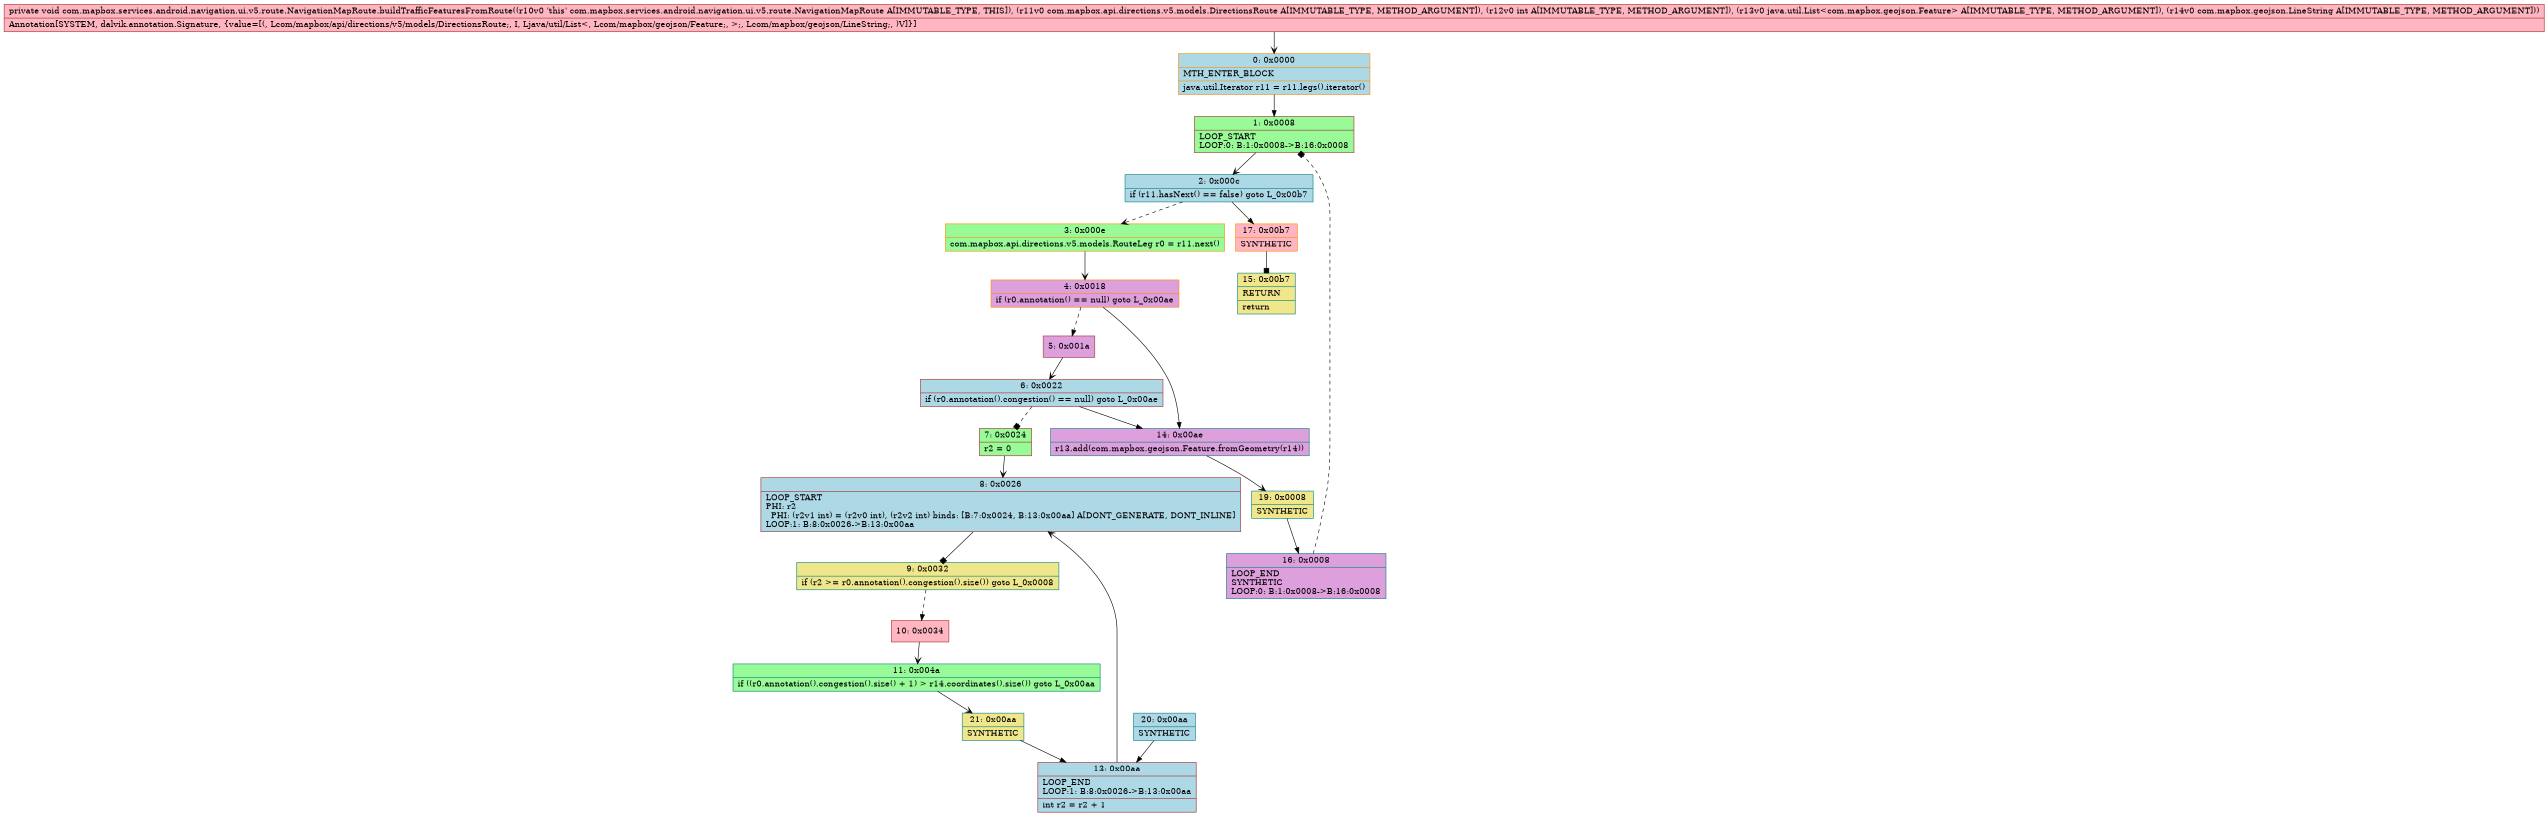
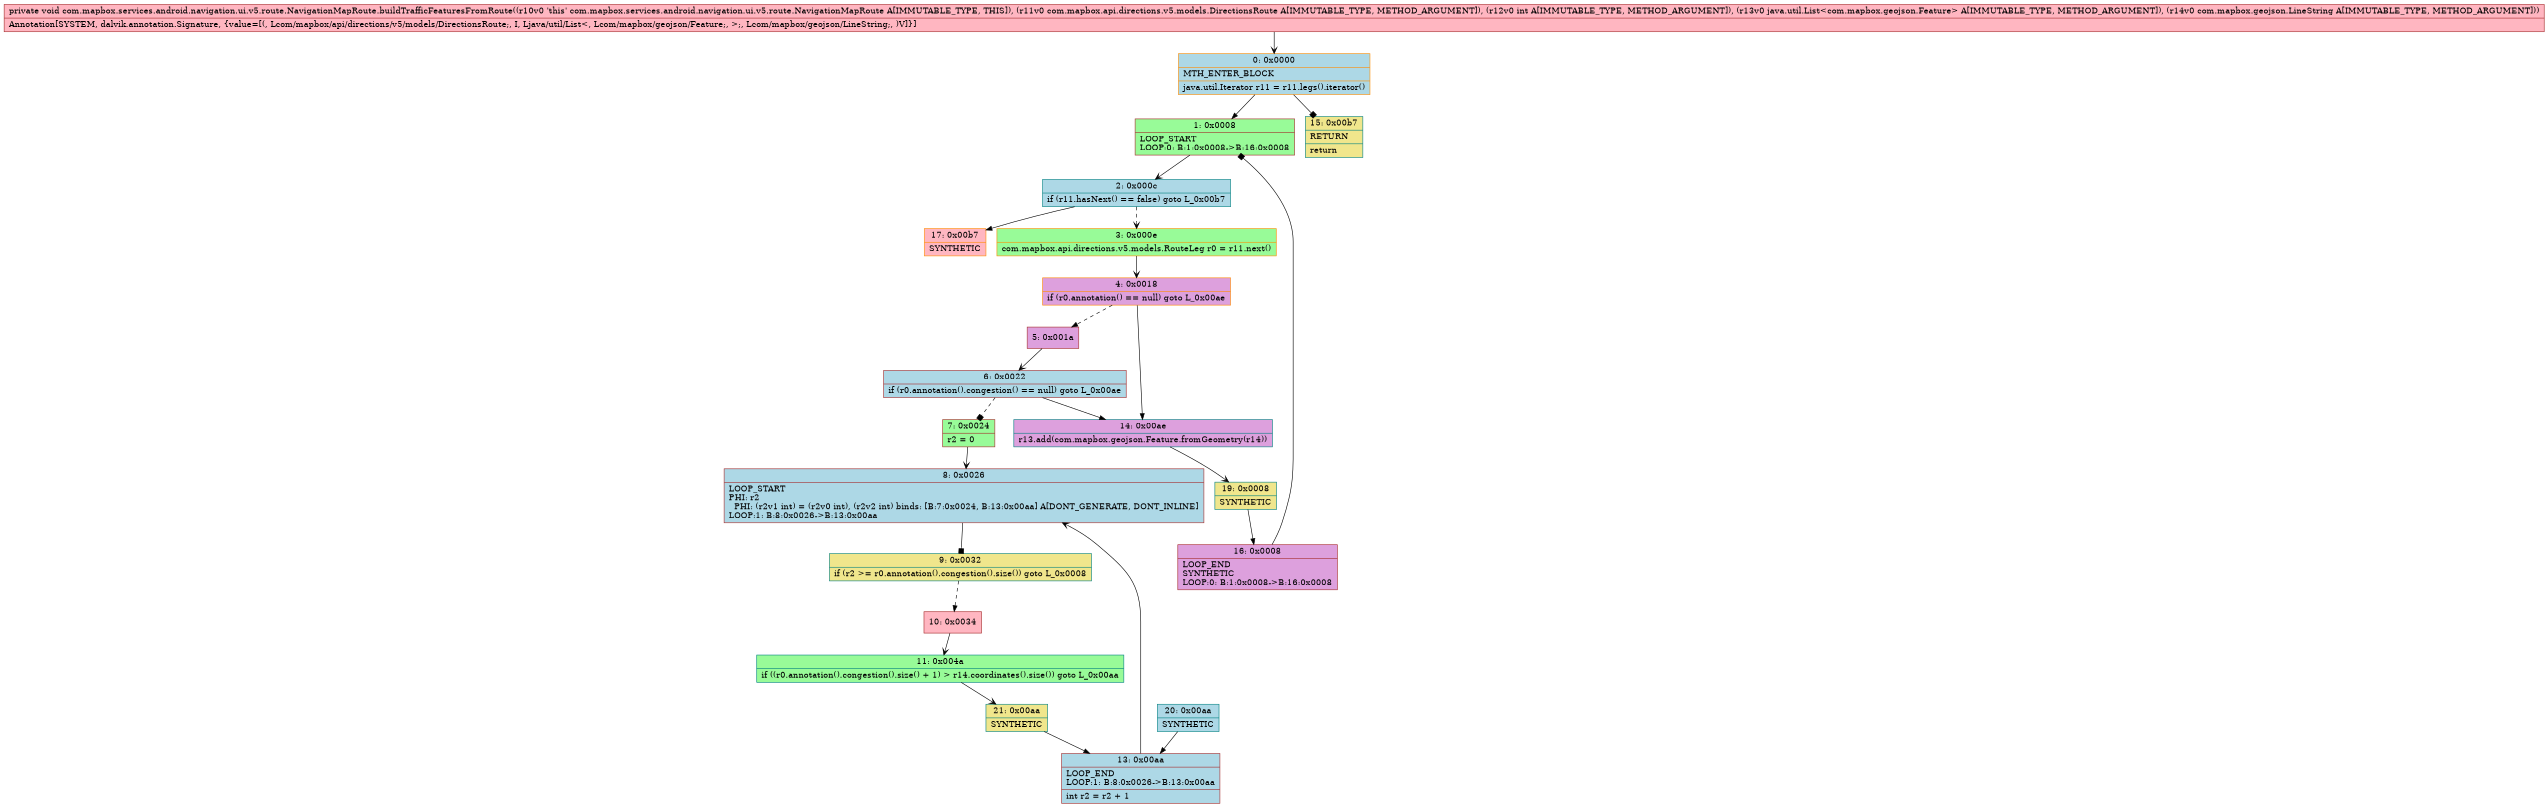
(1266, 259) -> (1302, 103)
(1330, 352) -> (1293, 345)
(1306, 576) -> (1258, 567)
